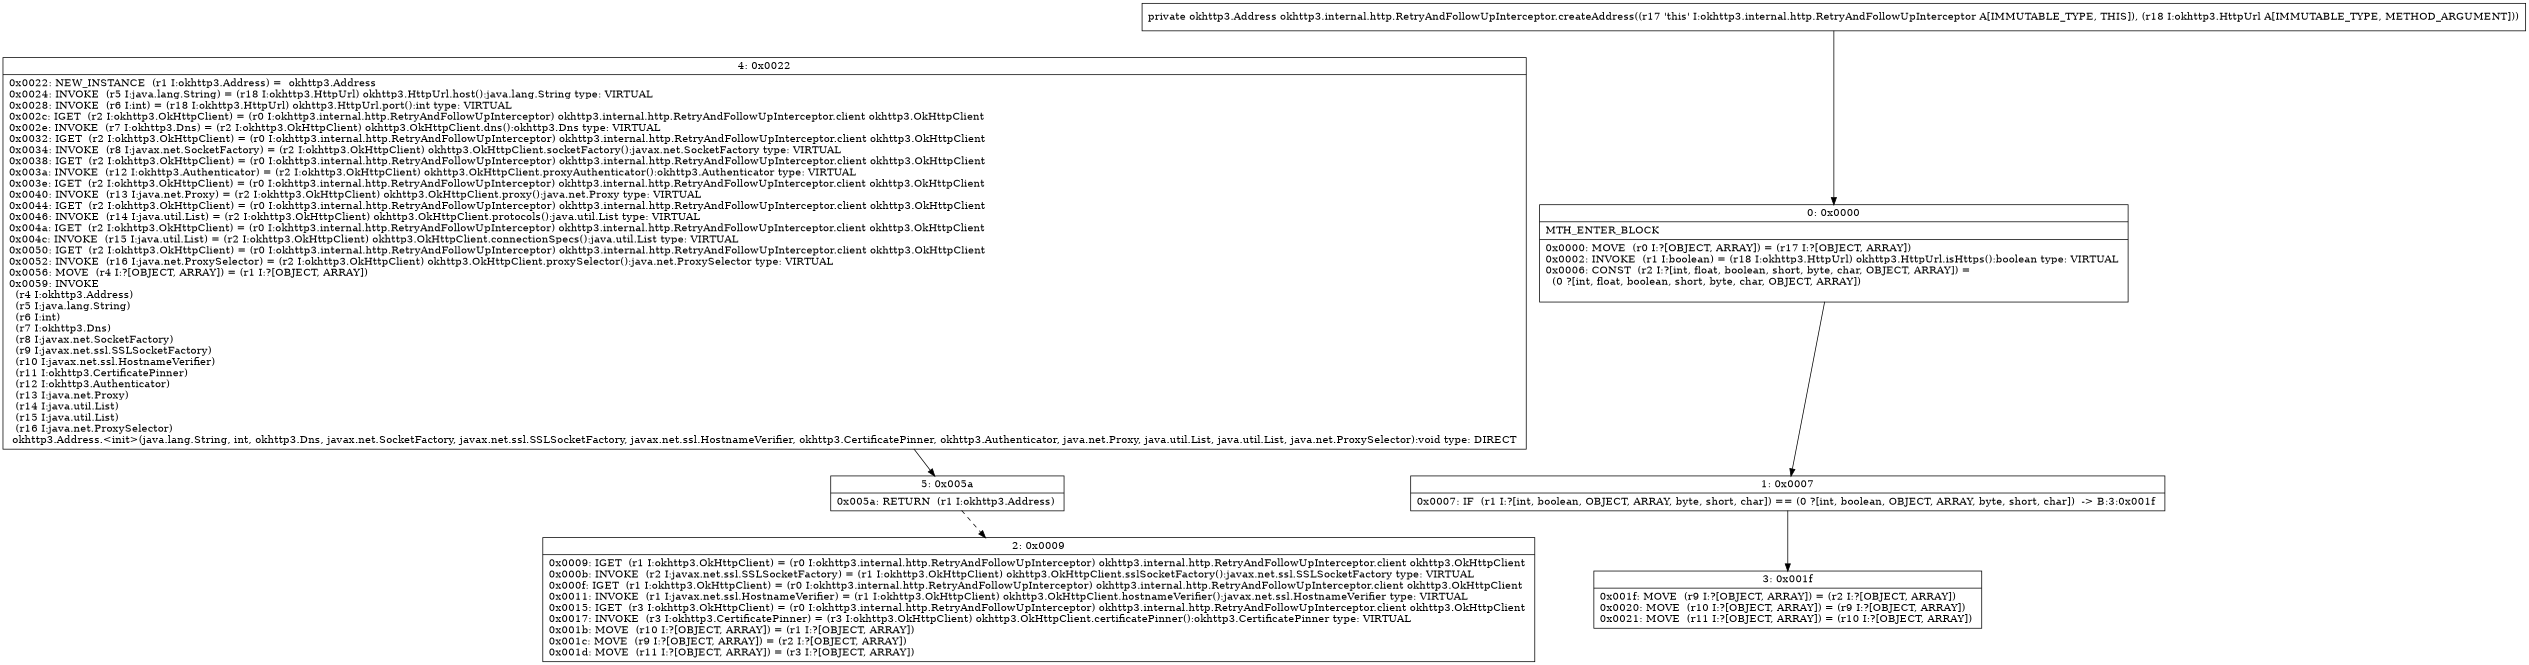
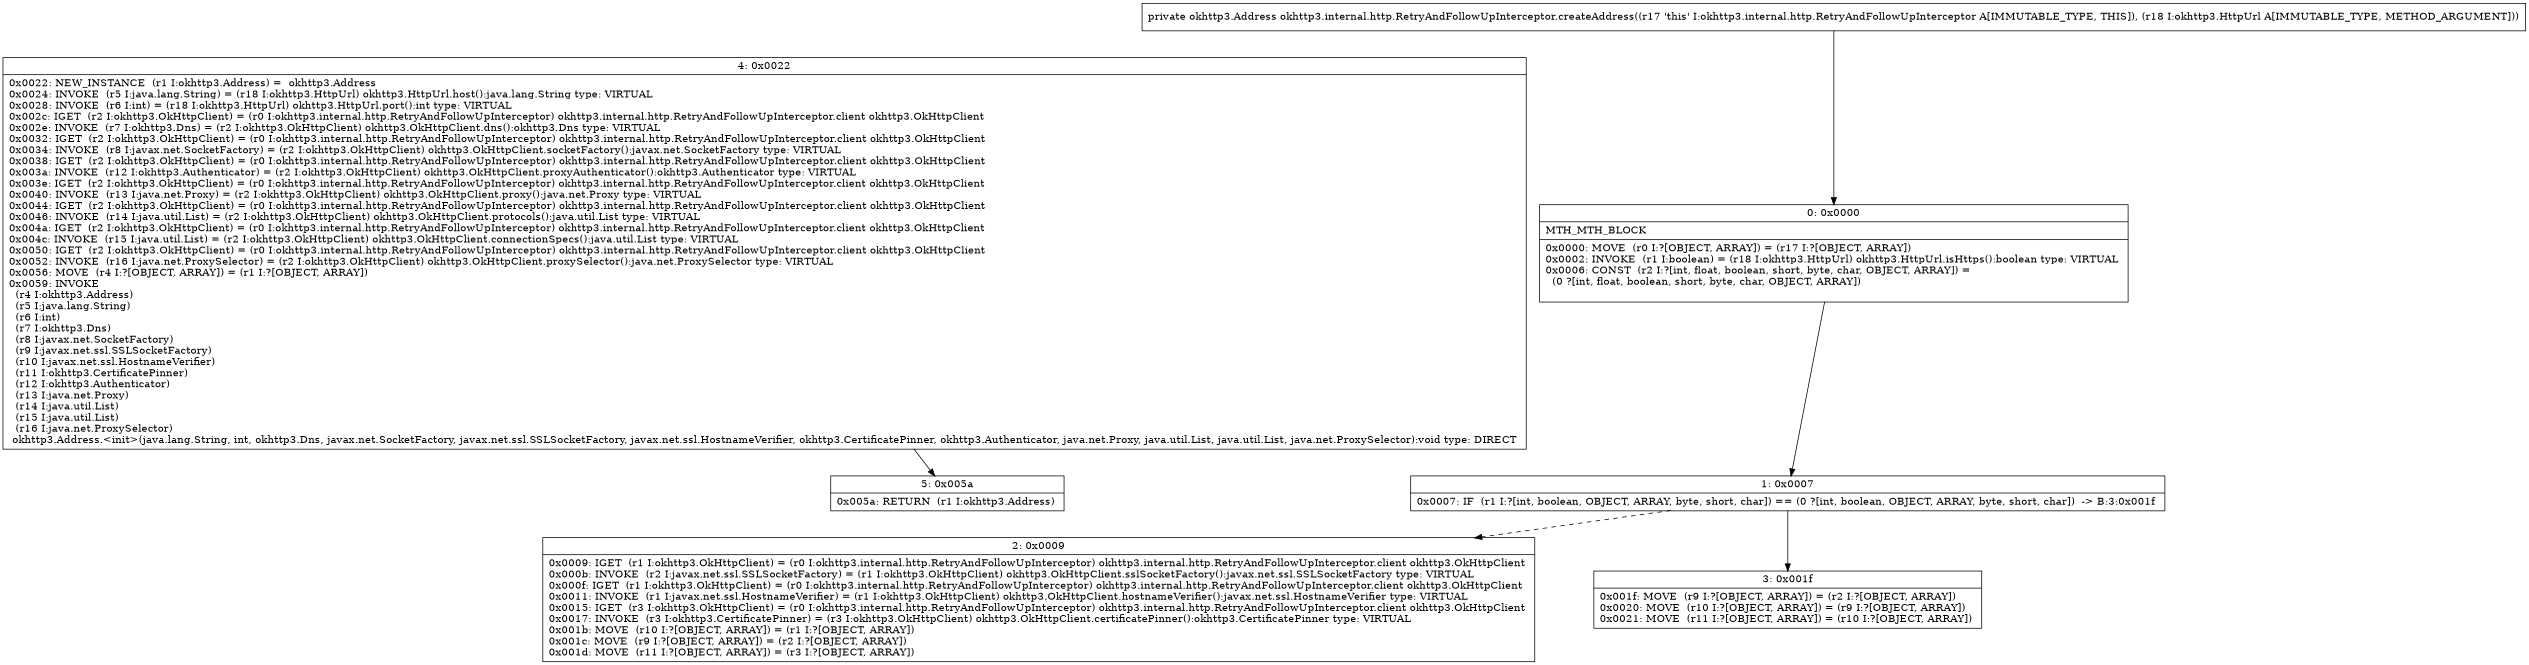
(1603, 230) -> (1596, 230)
(971, 521) -> (1576, 524)
